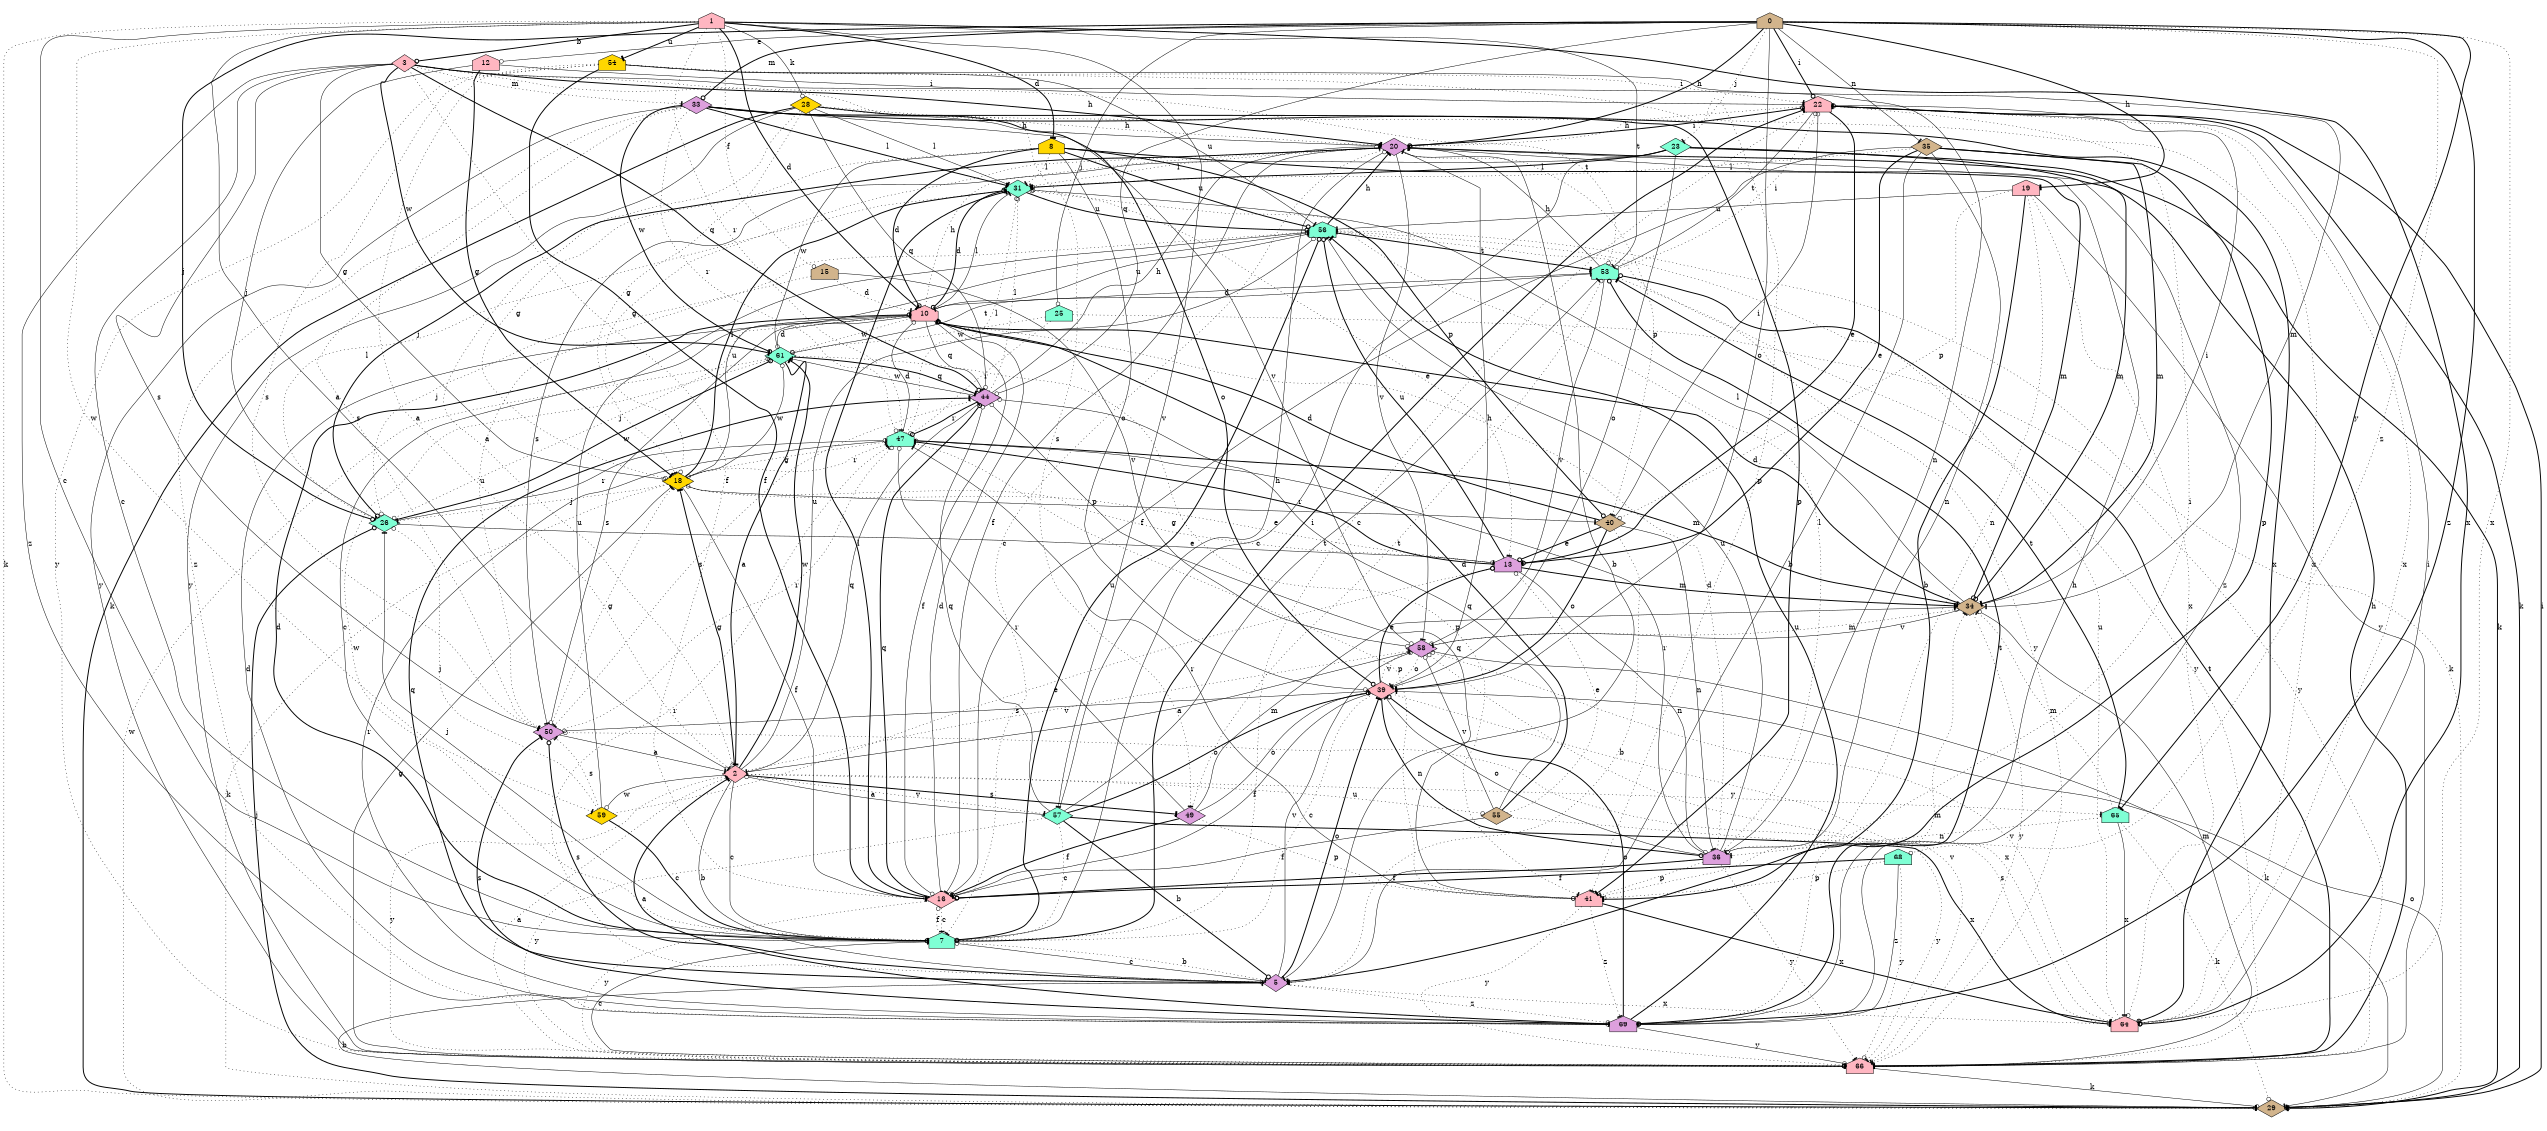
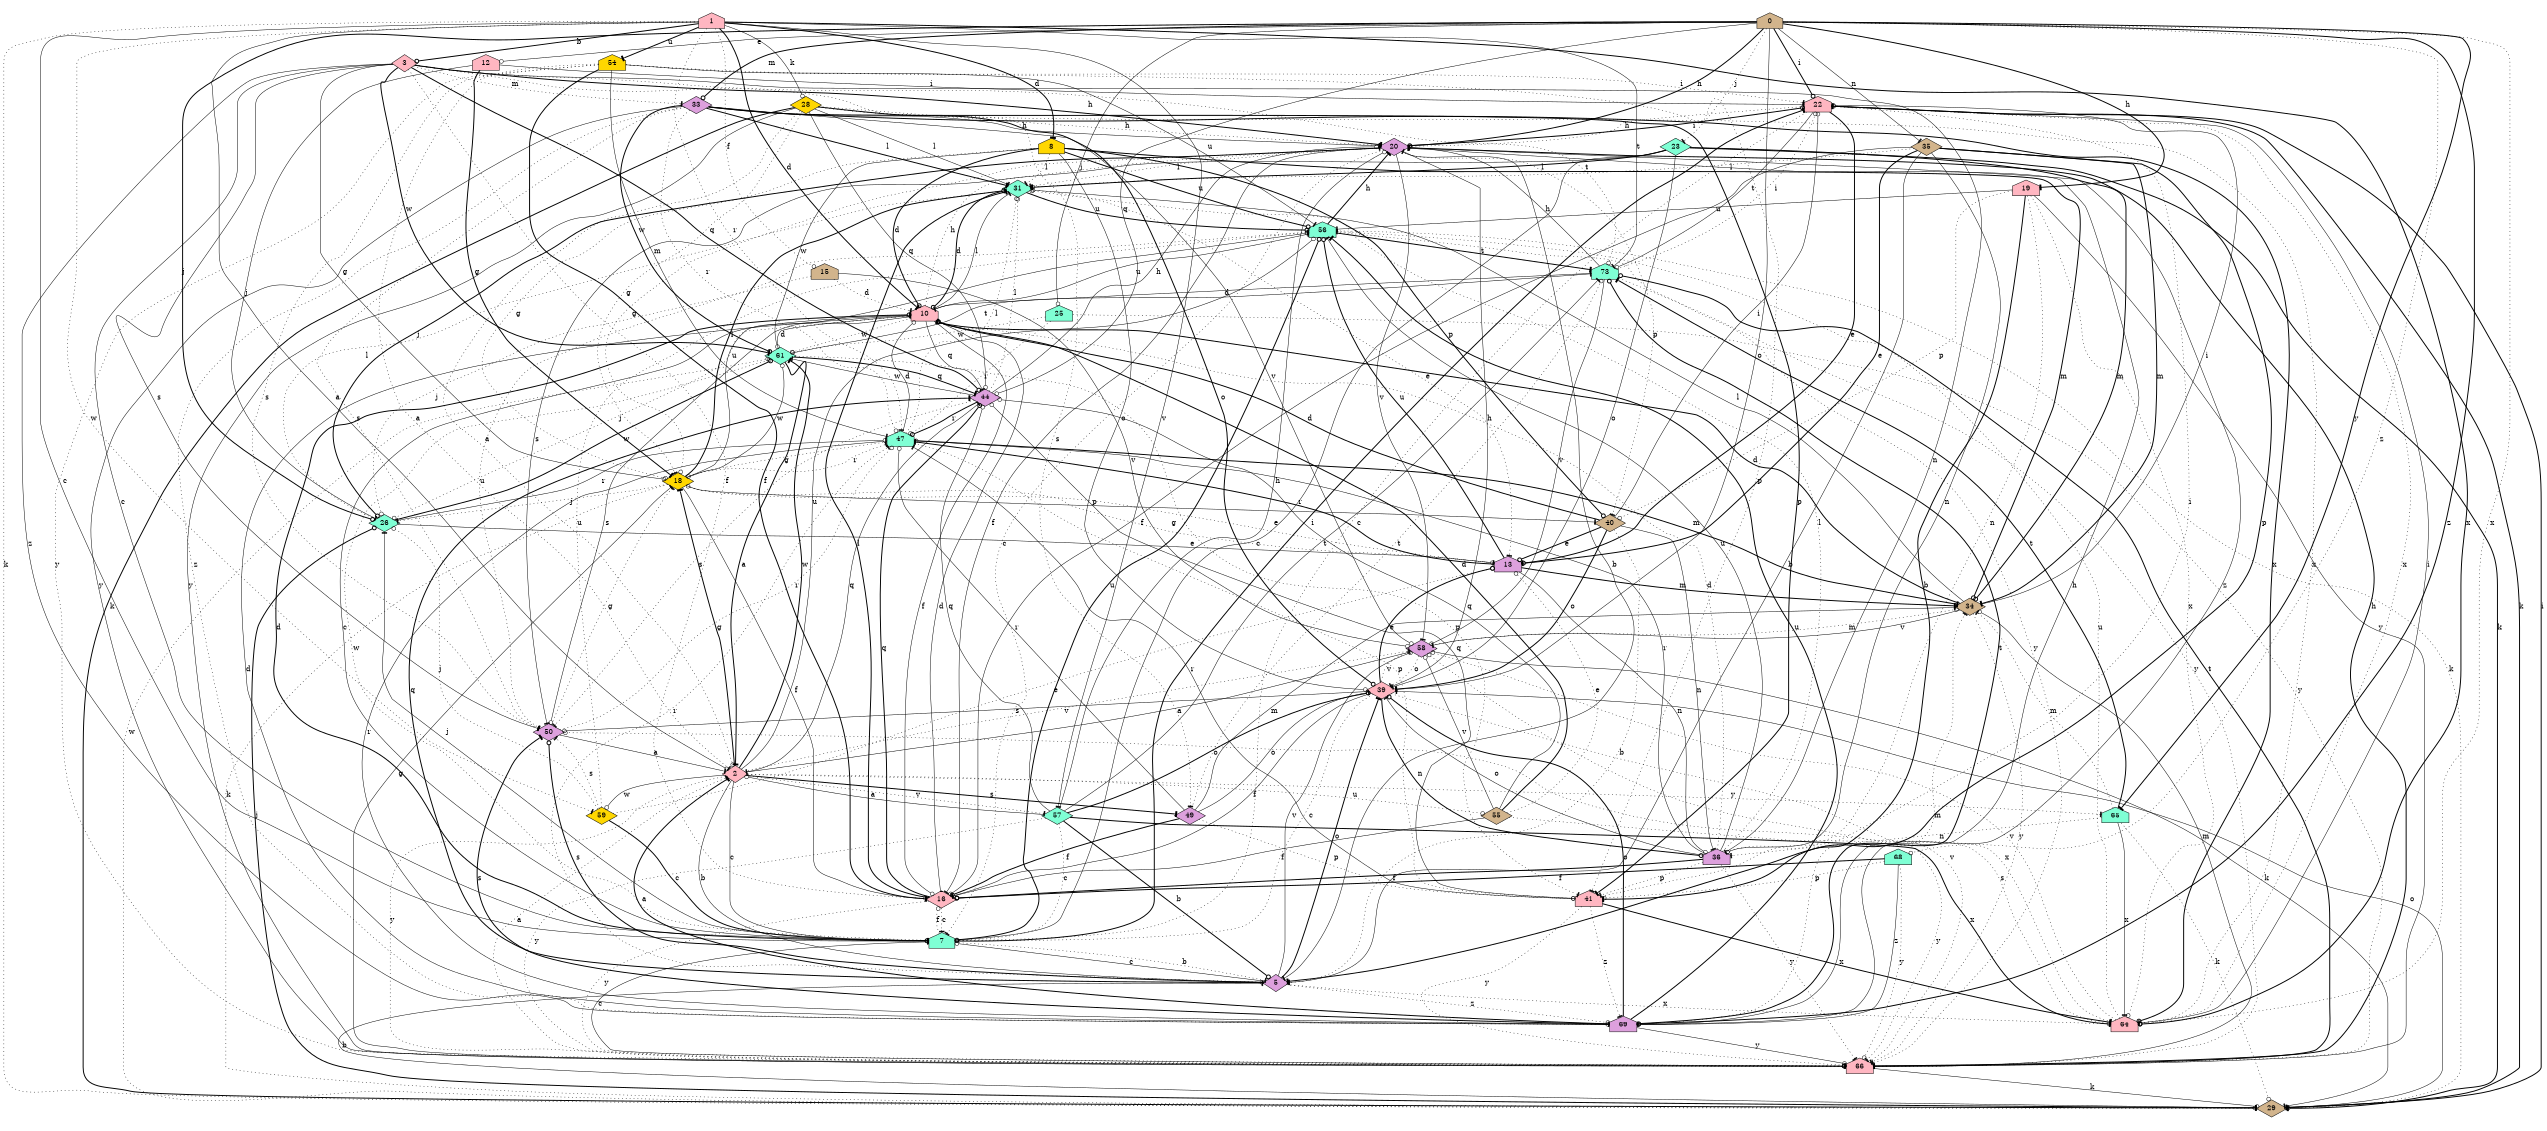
(1868, 95) -> (688, 316)
(1605, 272) -> (1605, 272)
(742, 318) -> (742, 318)
